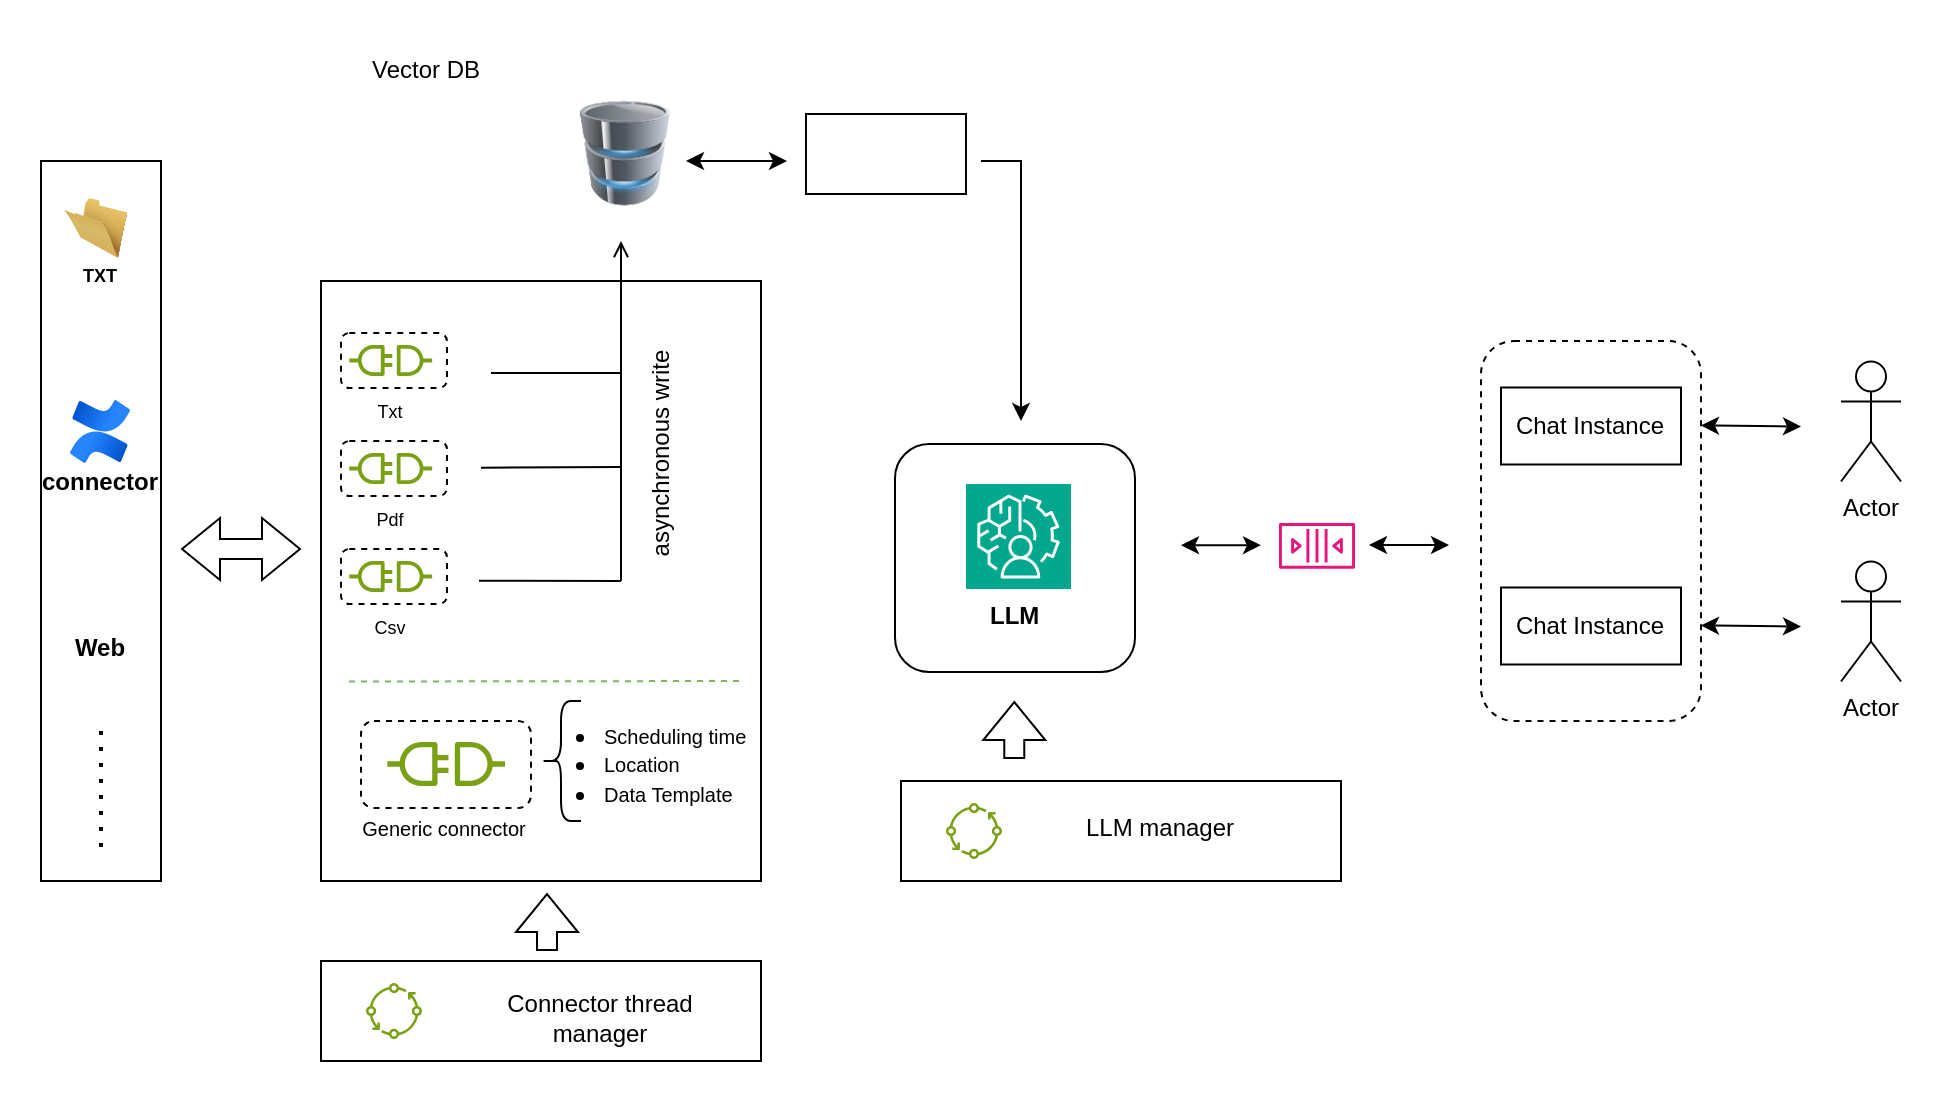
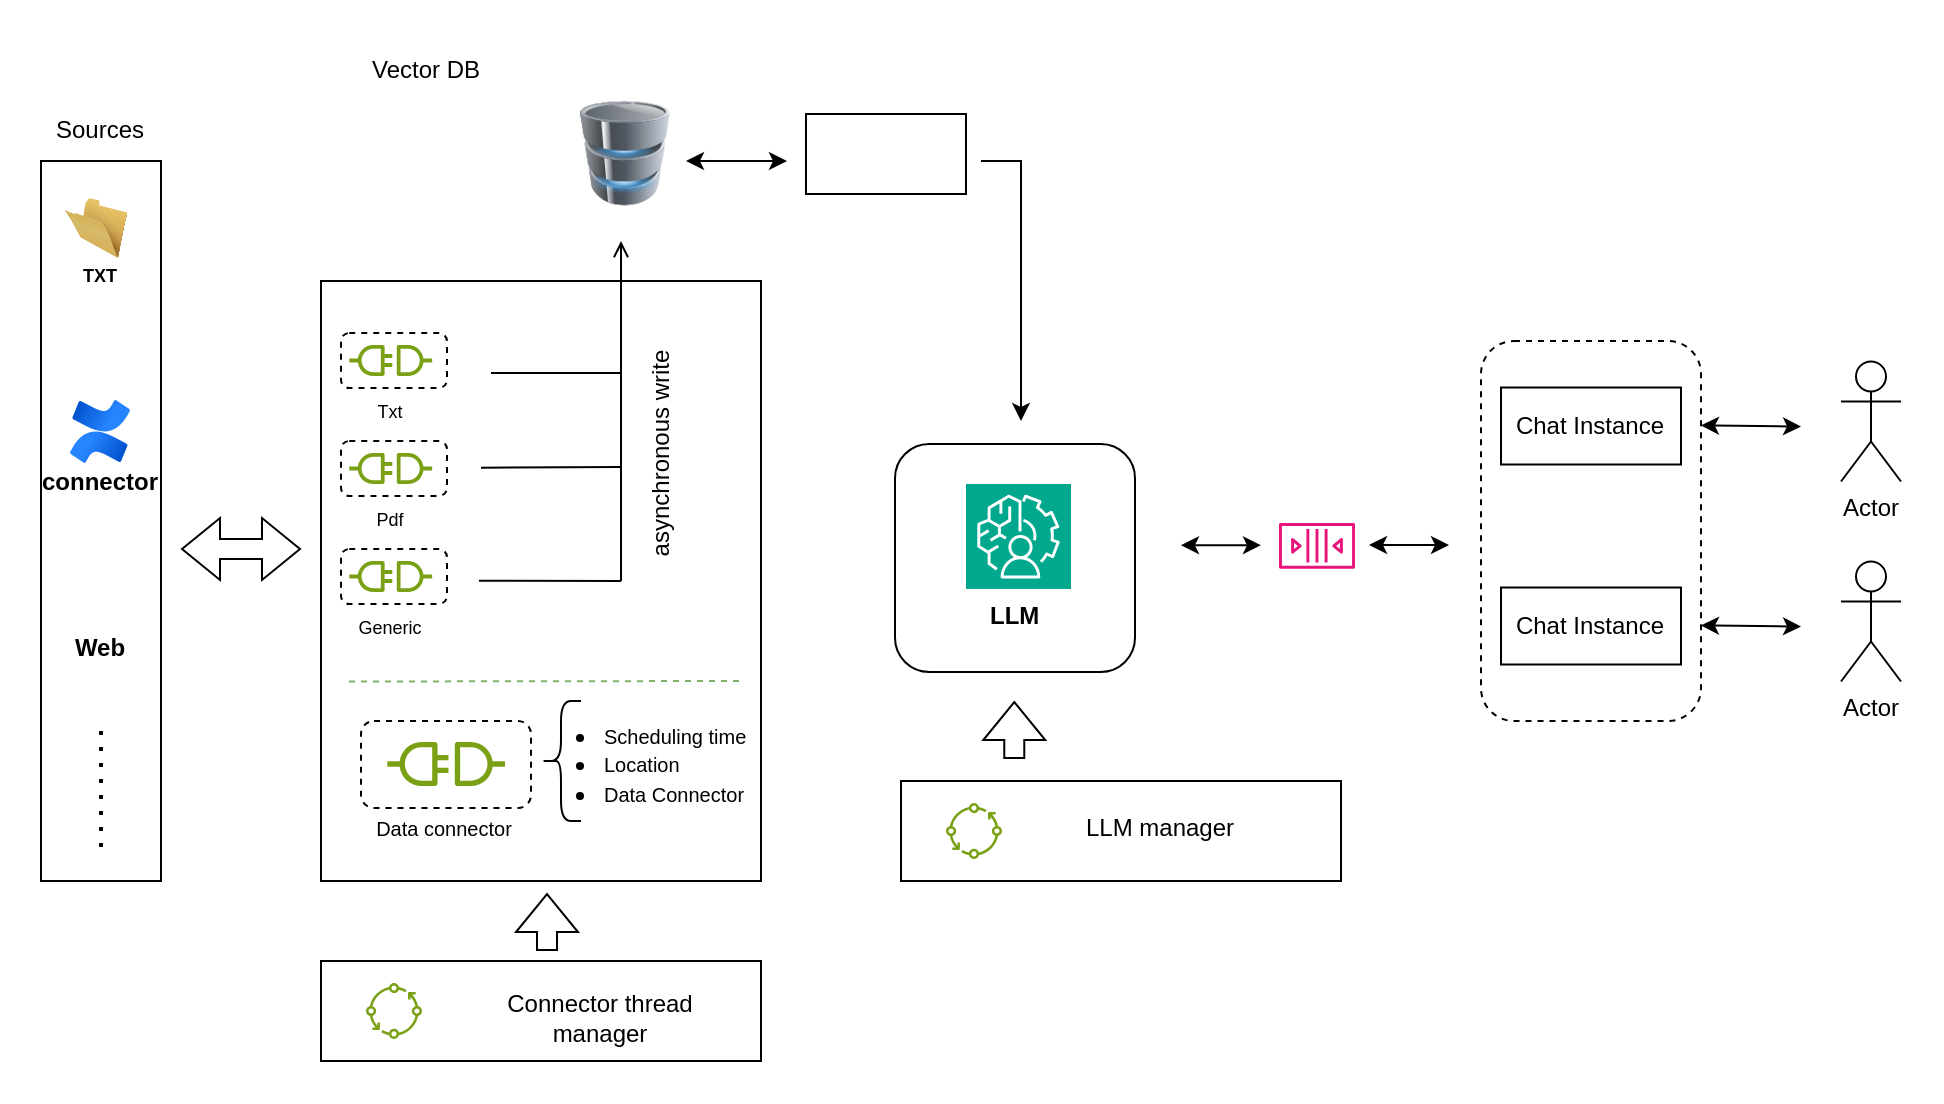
none -> (101, 131)
(391, 629) -> (391, 629)
(613, 765) -> (616, 765)
(445, 829) -> (445, 829)
